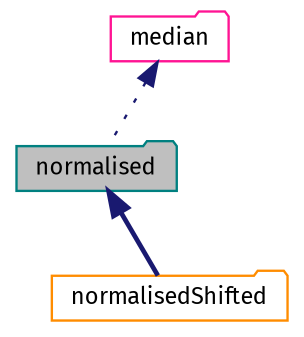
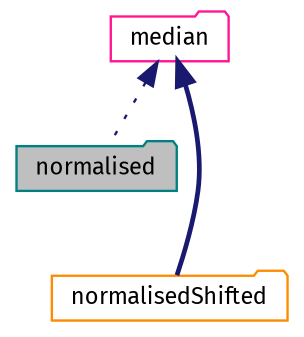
(139, 244) -> (199, 180)
